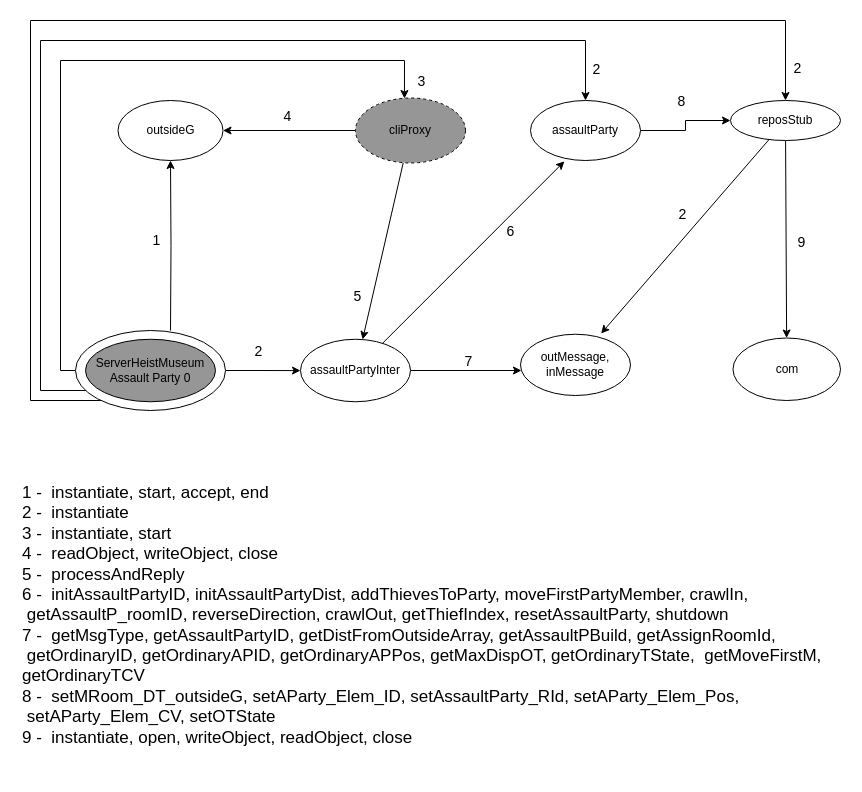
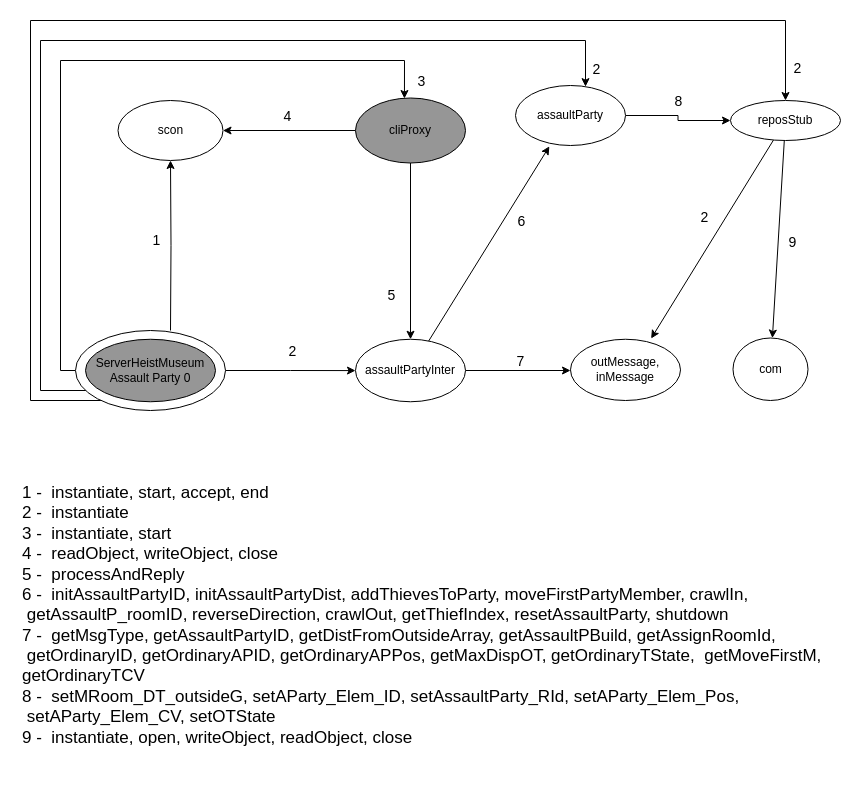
(171, 131) -> (171, 131)
(411, 131) -> (411, 131)
(586, 131) -> (571, 116)
(576, 365) -> (626, 370)
(787, 369) -> (771, 369)
(356, 371) -> (411, 371)
